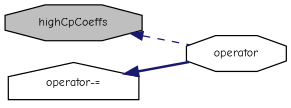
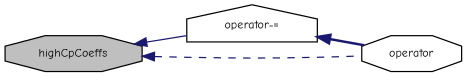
none -> (167, 39)
